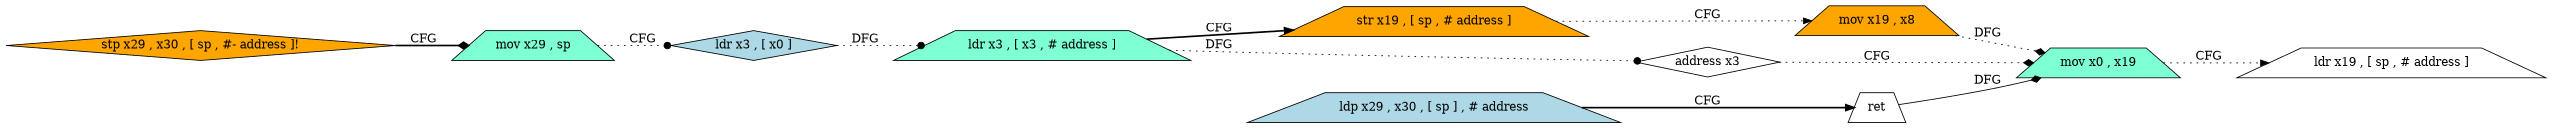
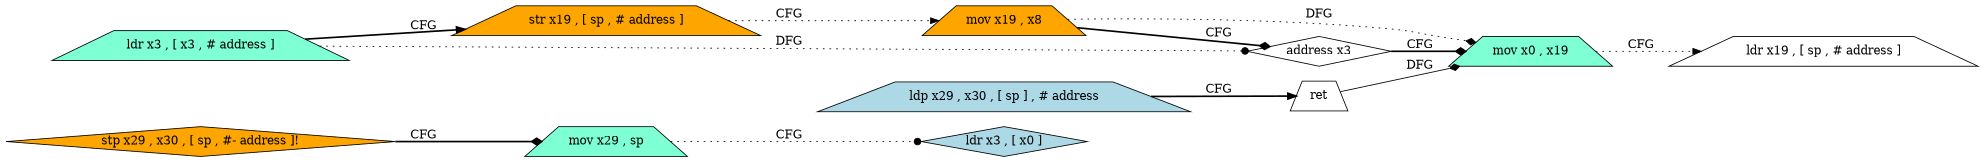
none -> (1168, 37)
(877, 46) -> none
(1901, 62) -> (1423, 51)
